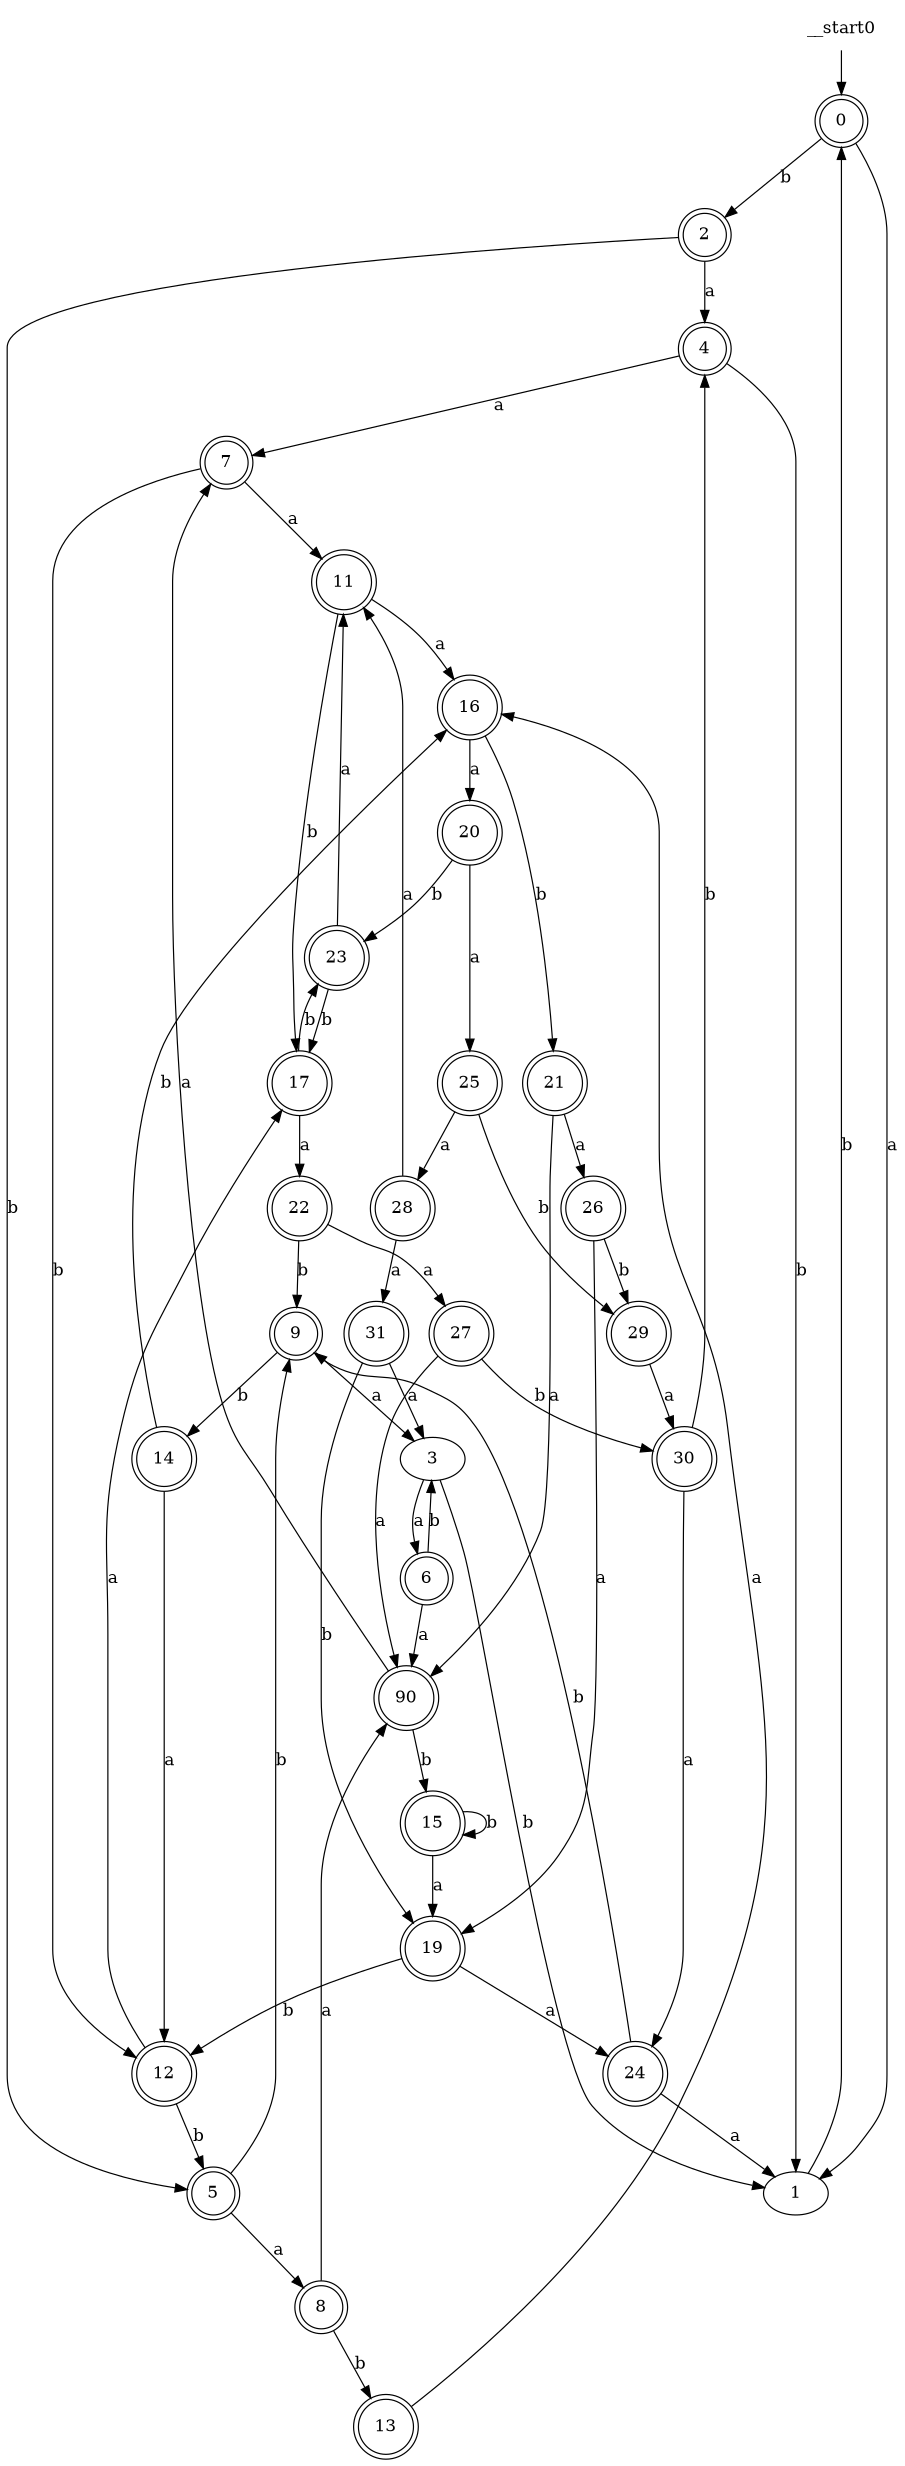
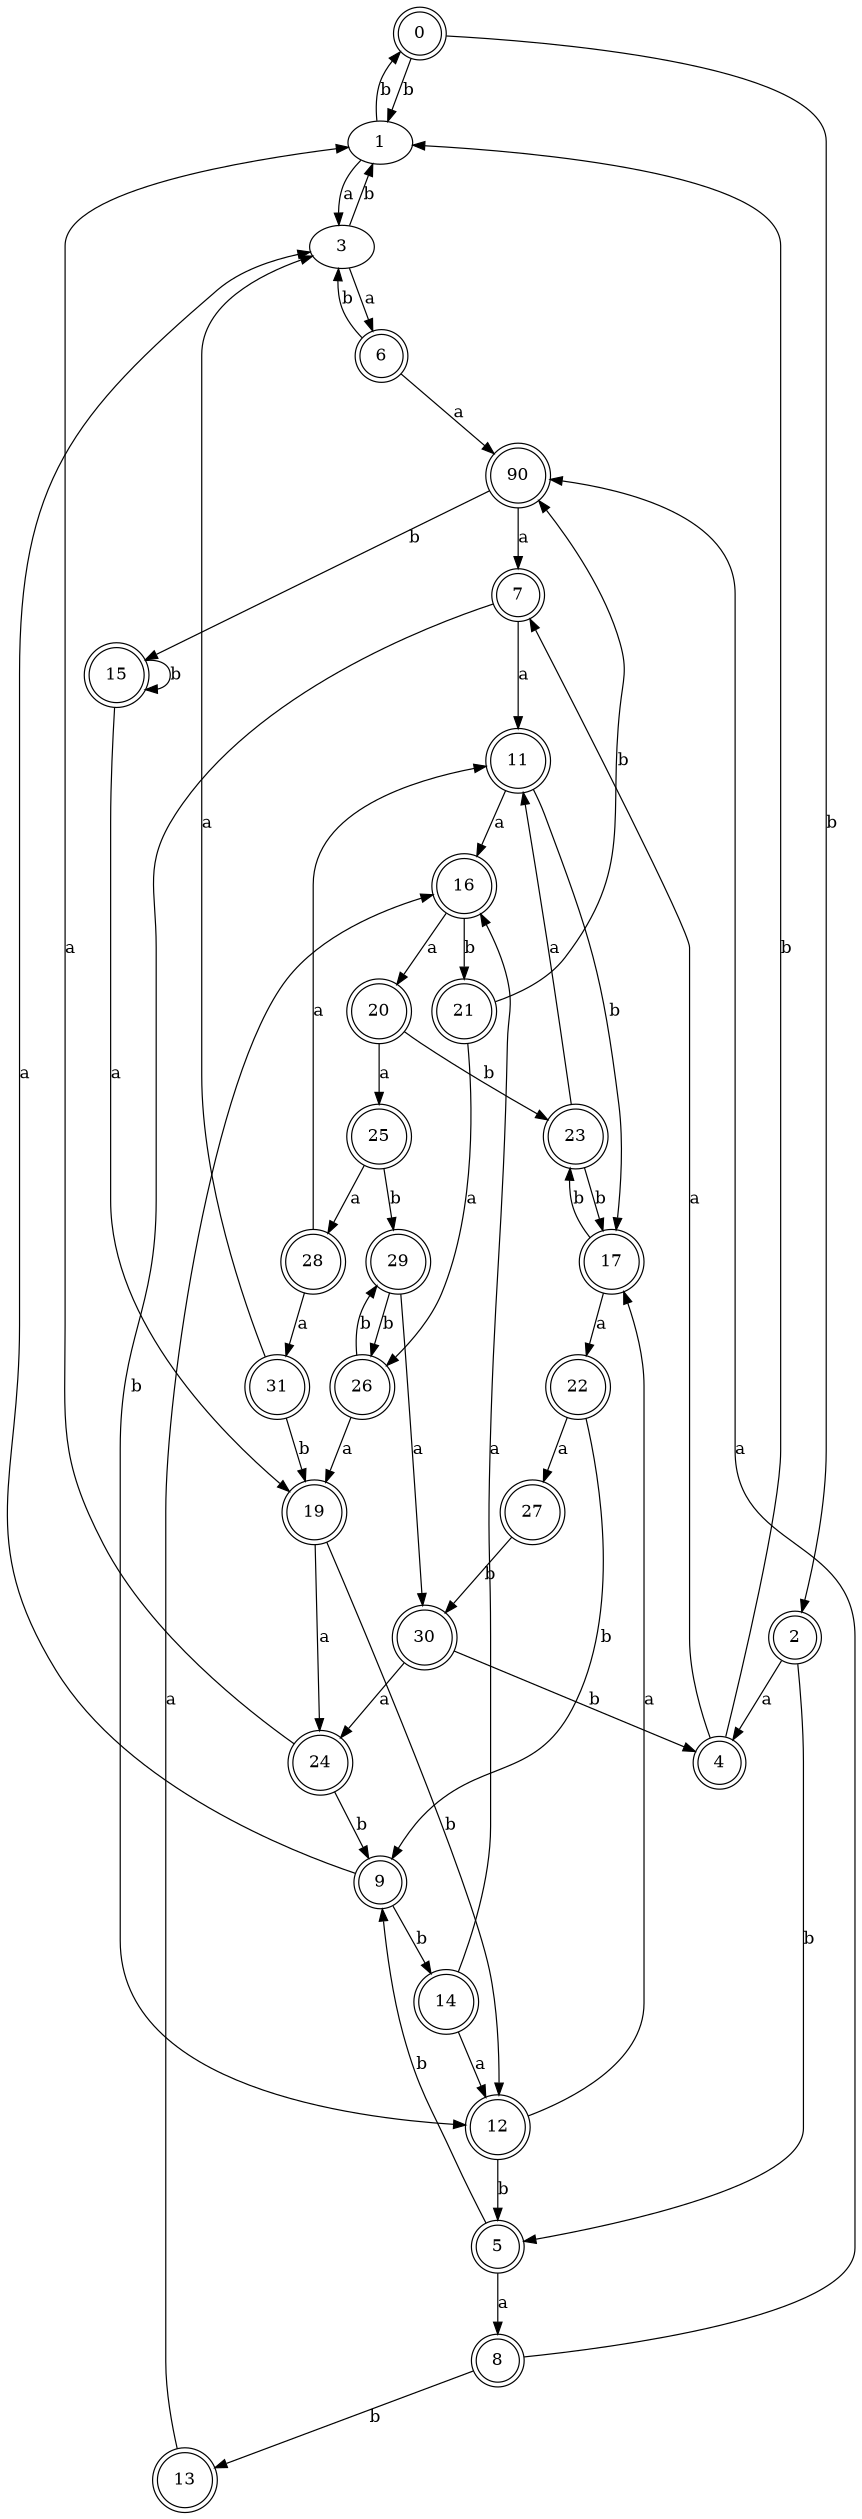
(841, 29) -> none
none -> (344, 184)
(167, 1083) -> (495, 1450)
(892, 1146) -> (409, 90)
none -> (382, 1318)
(554, 1396) -> (624, 761)
(377, 1498) -> none
